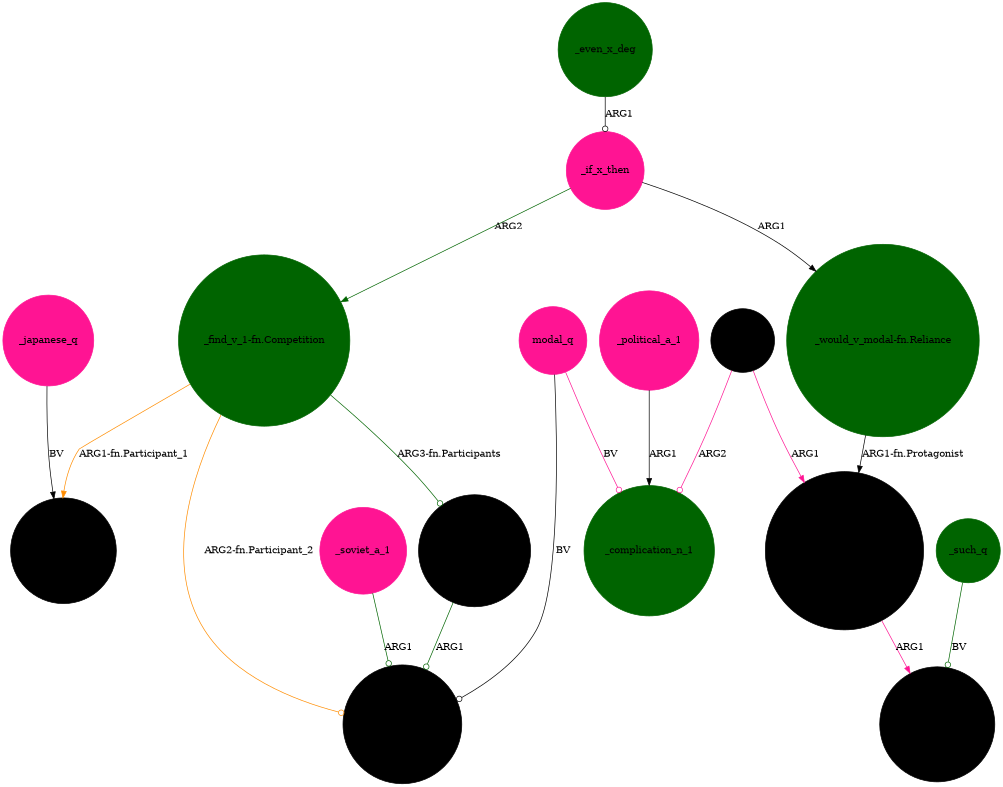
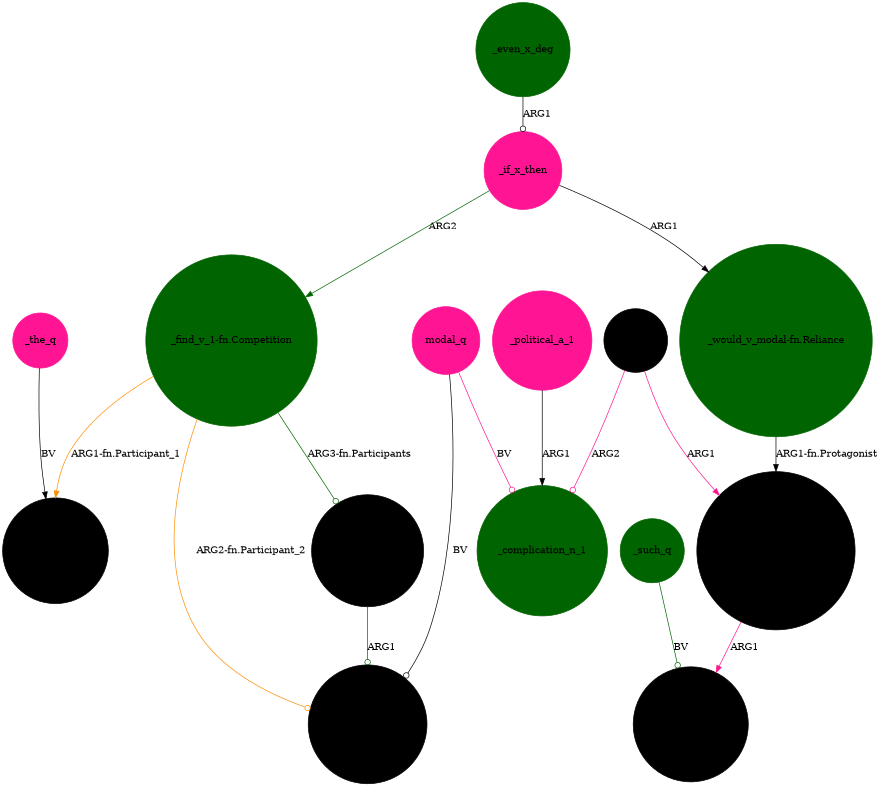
(48, 341) -> (40, 341)
(363, 551) -> none
